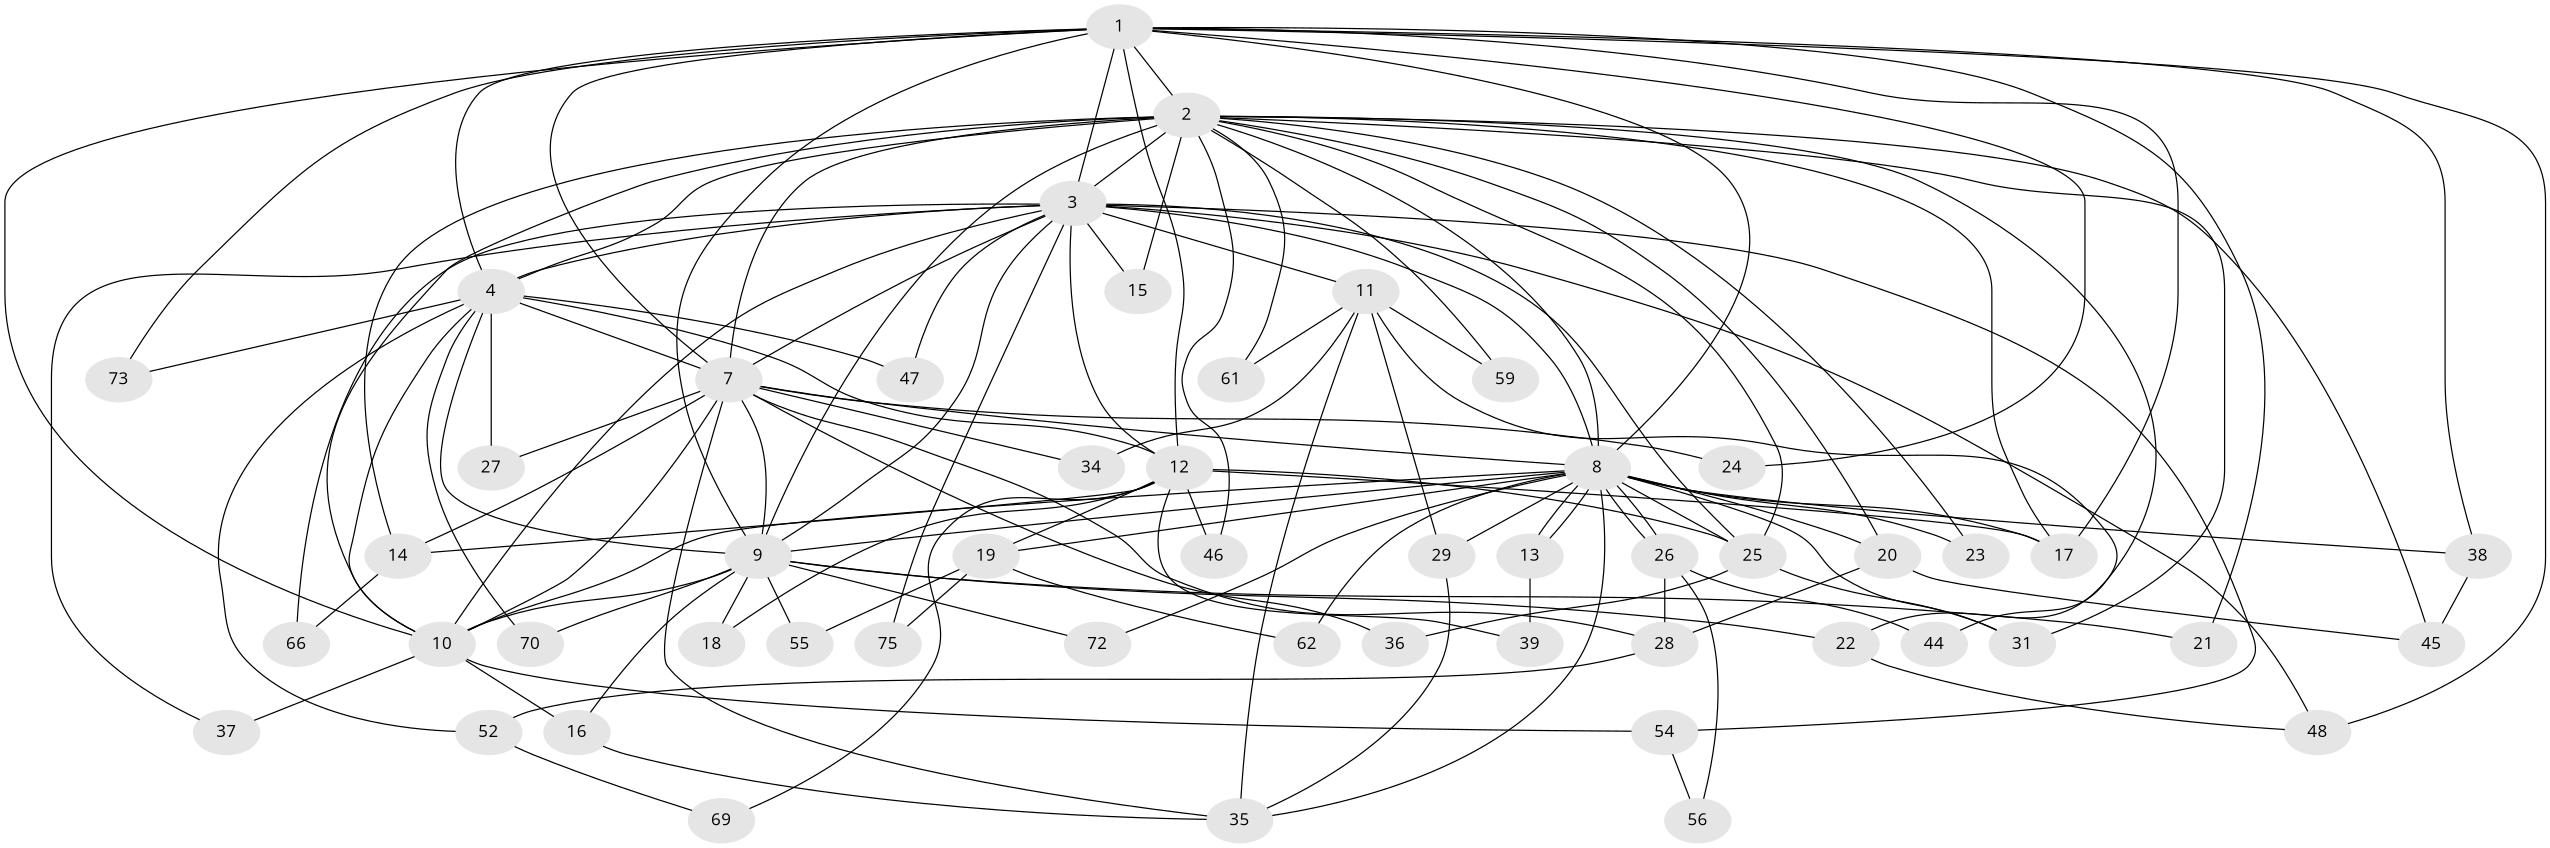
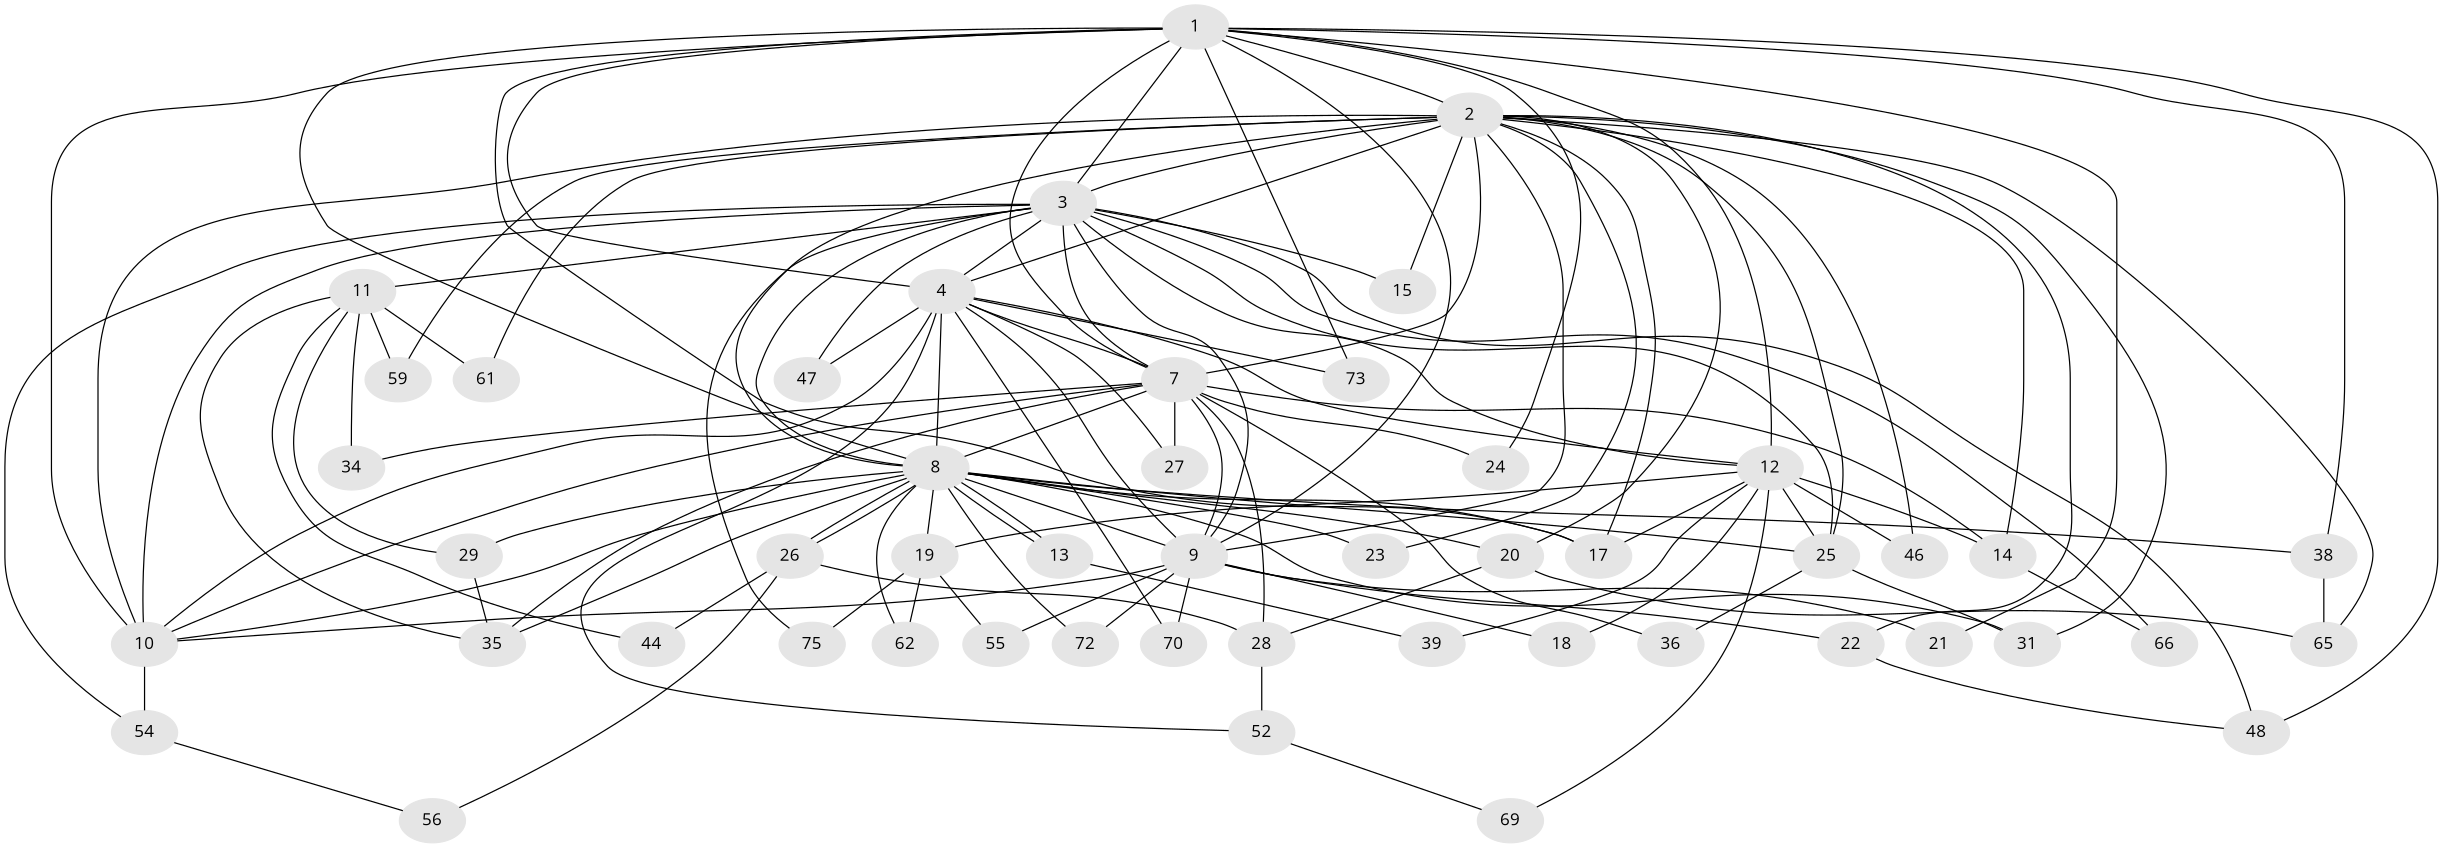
none -> (939, 380)
(2432, 644) -> (2324, 644)
(227, 733) -> none
(577, 733) -> none
